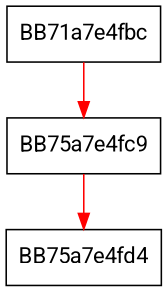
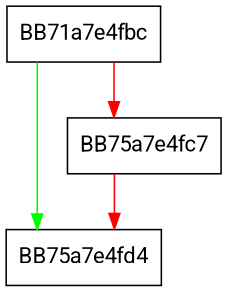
none -> (37, 138)
(84, 146) -> (144, 146)
